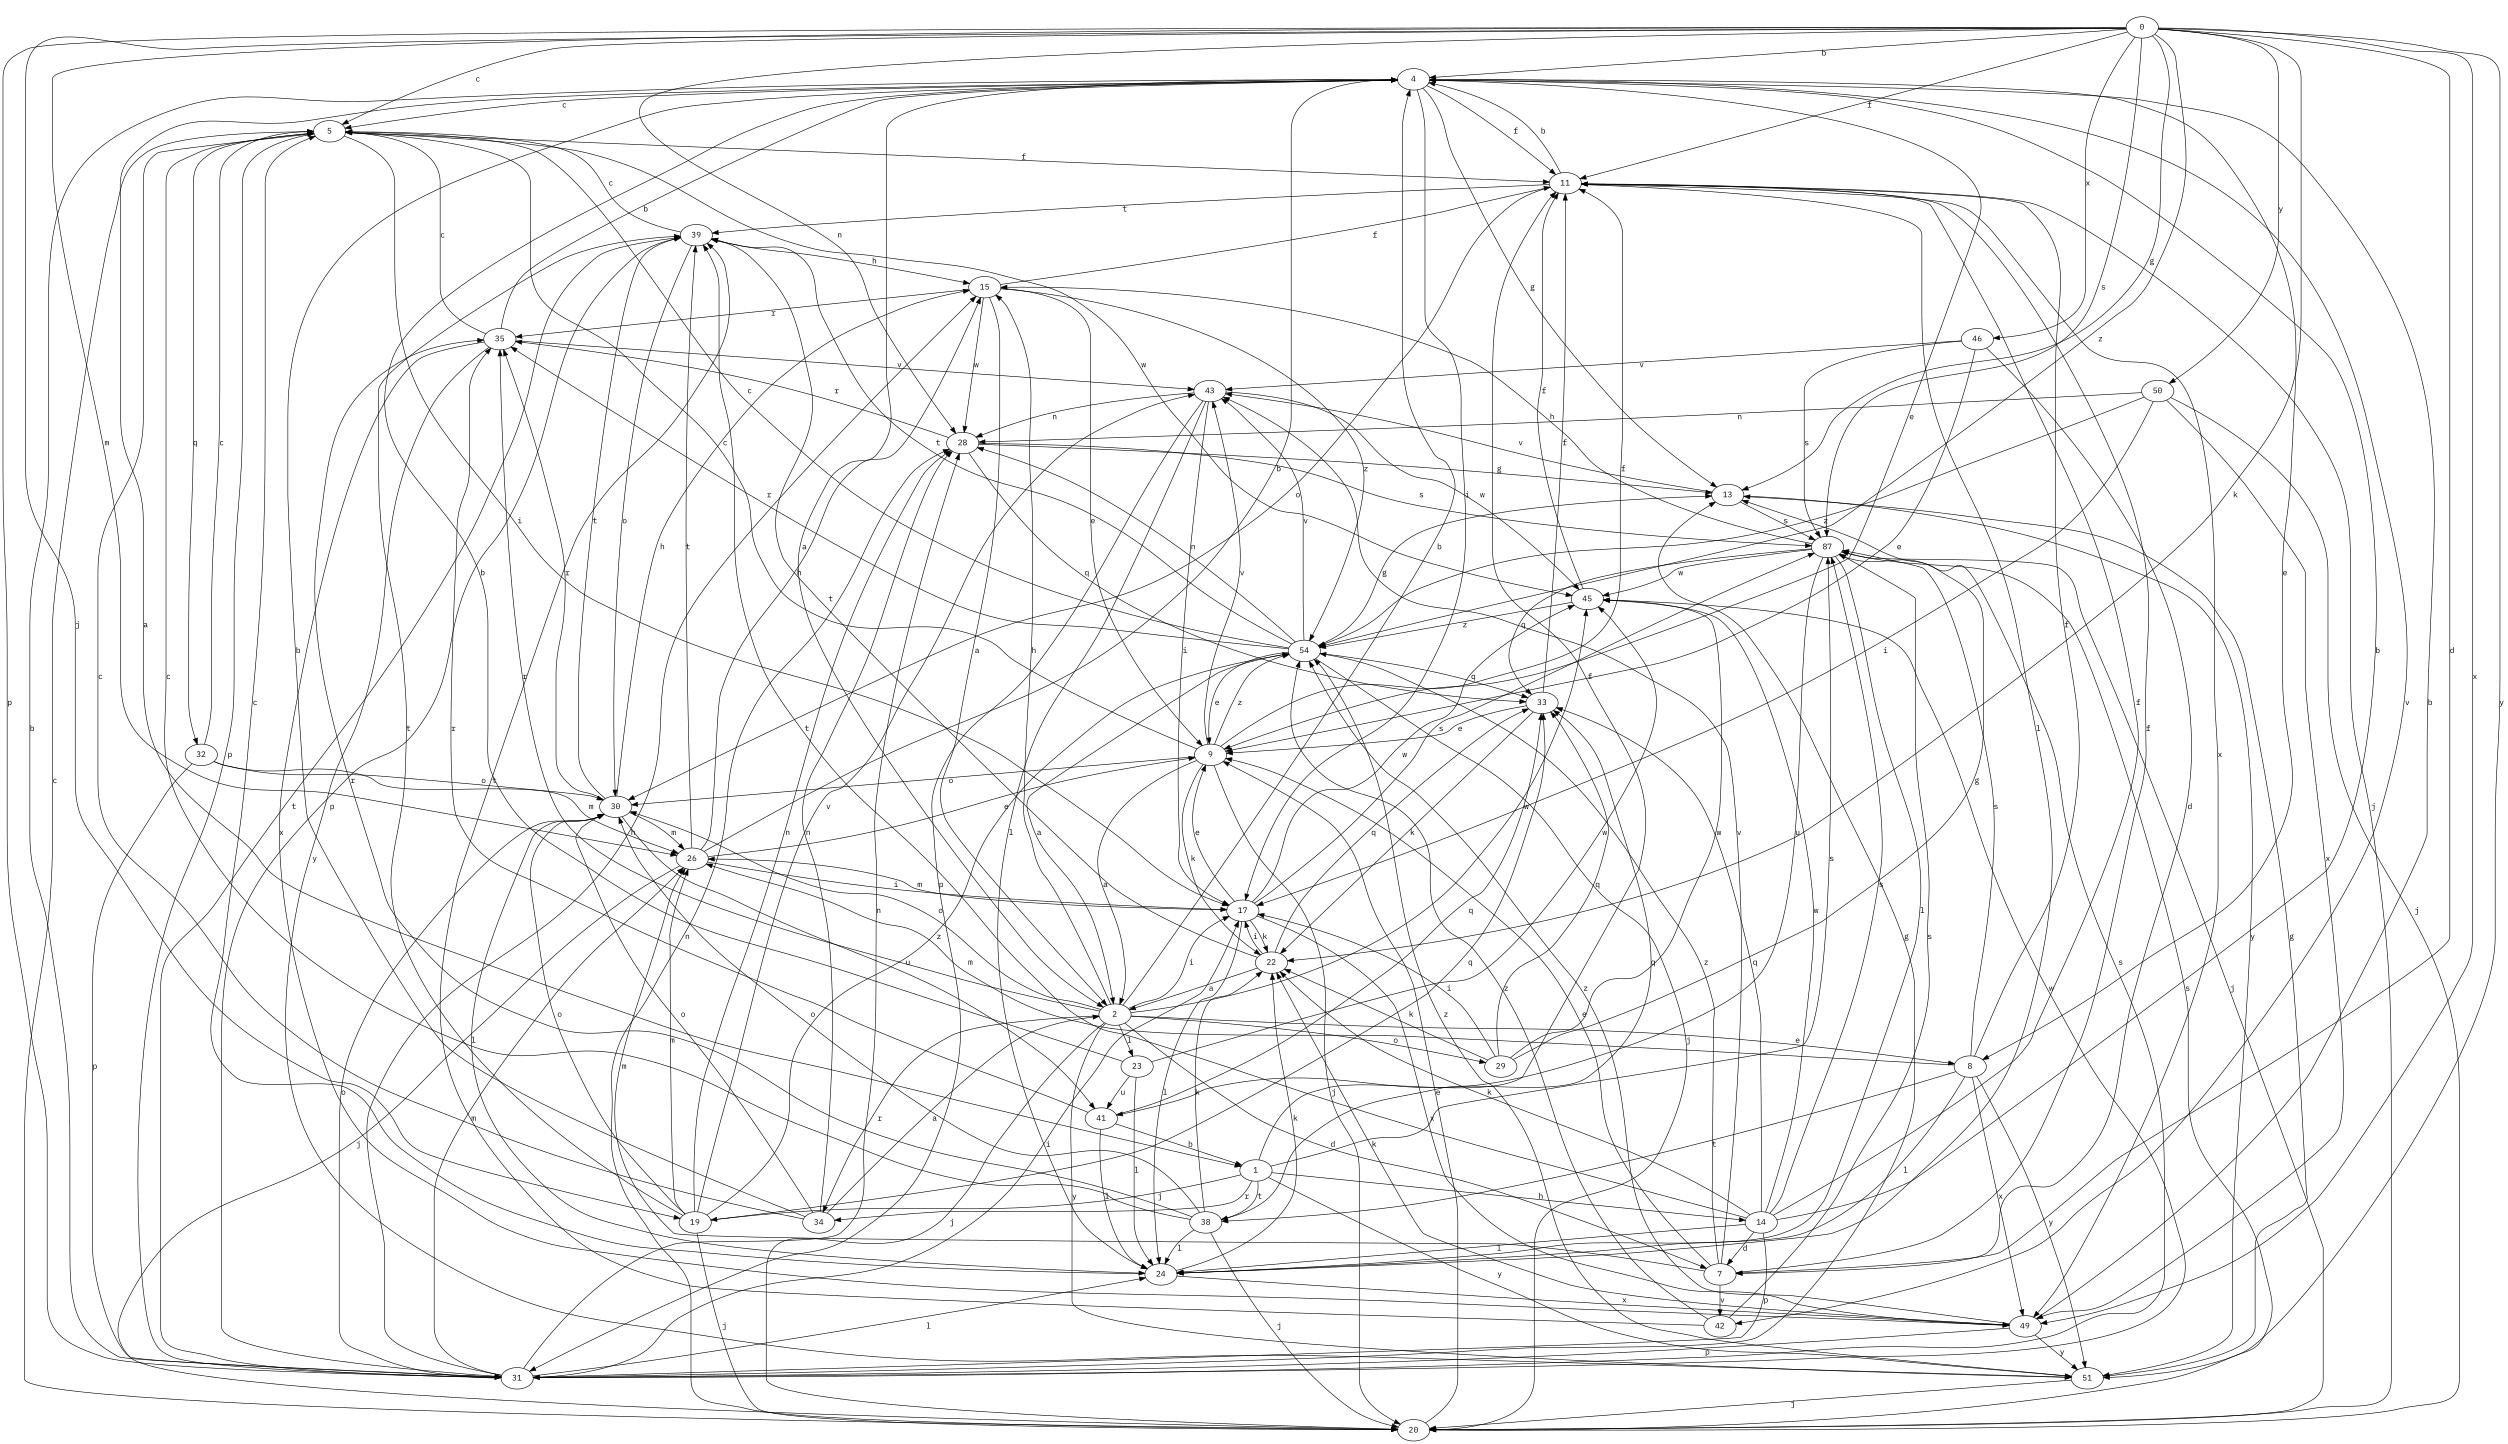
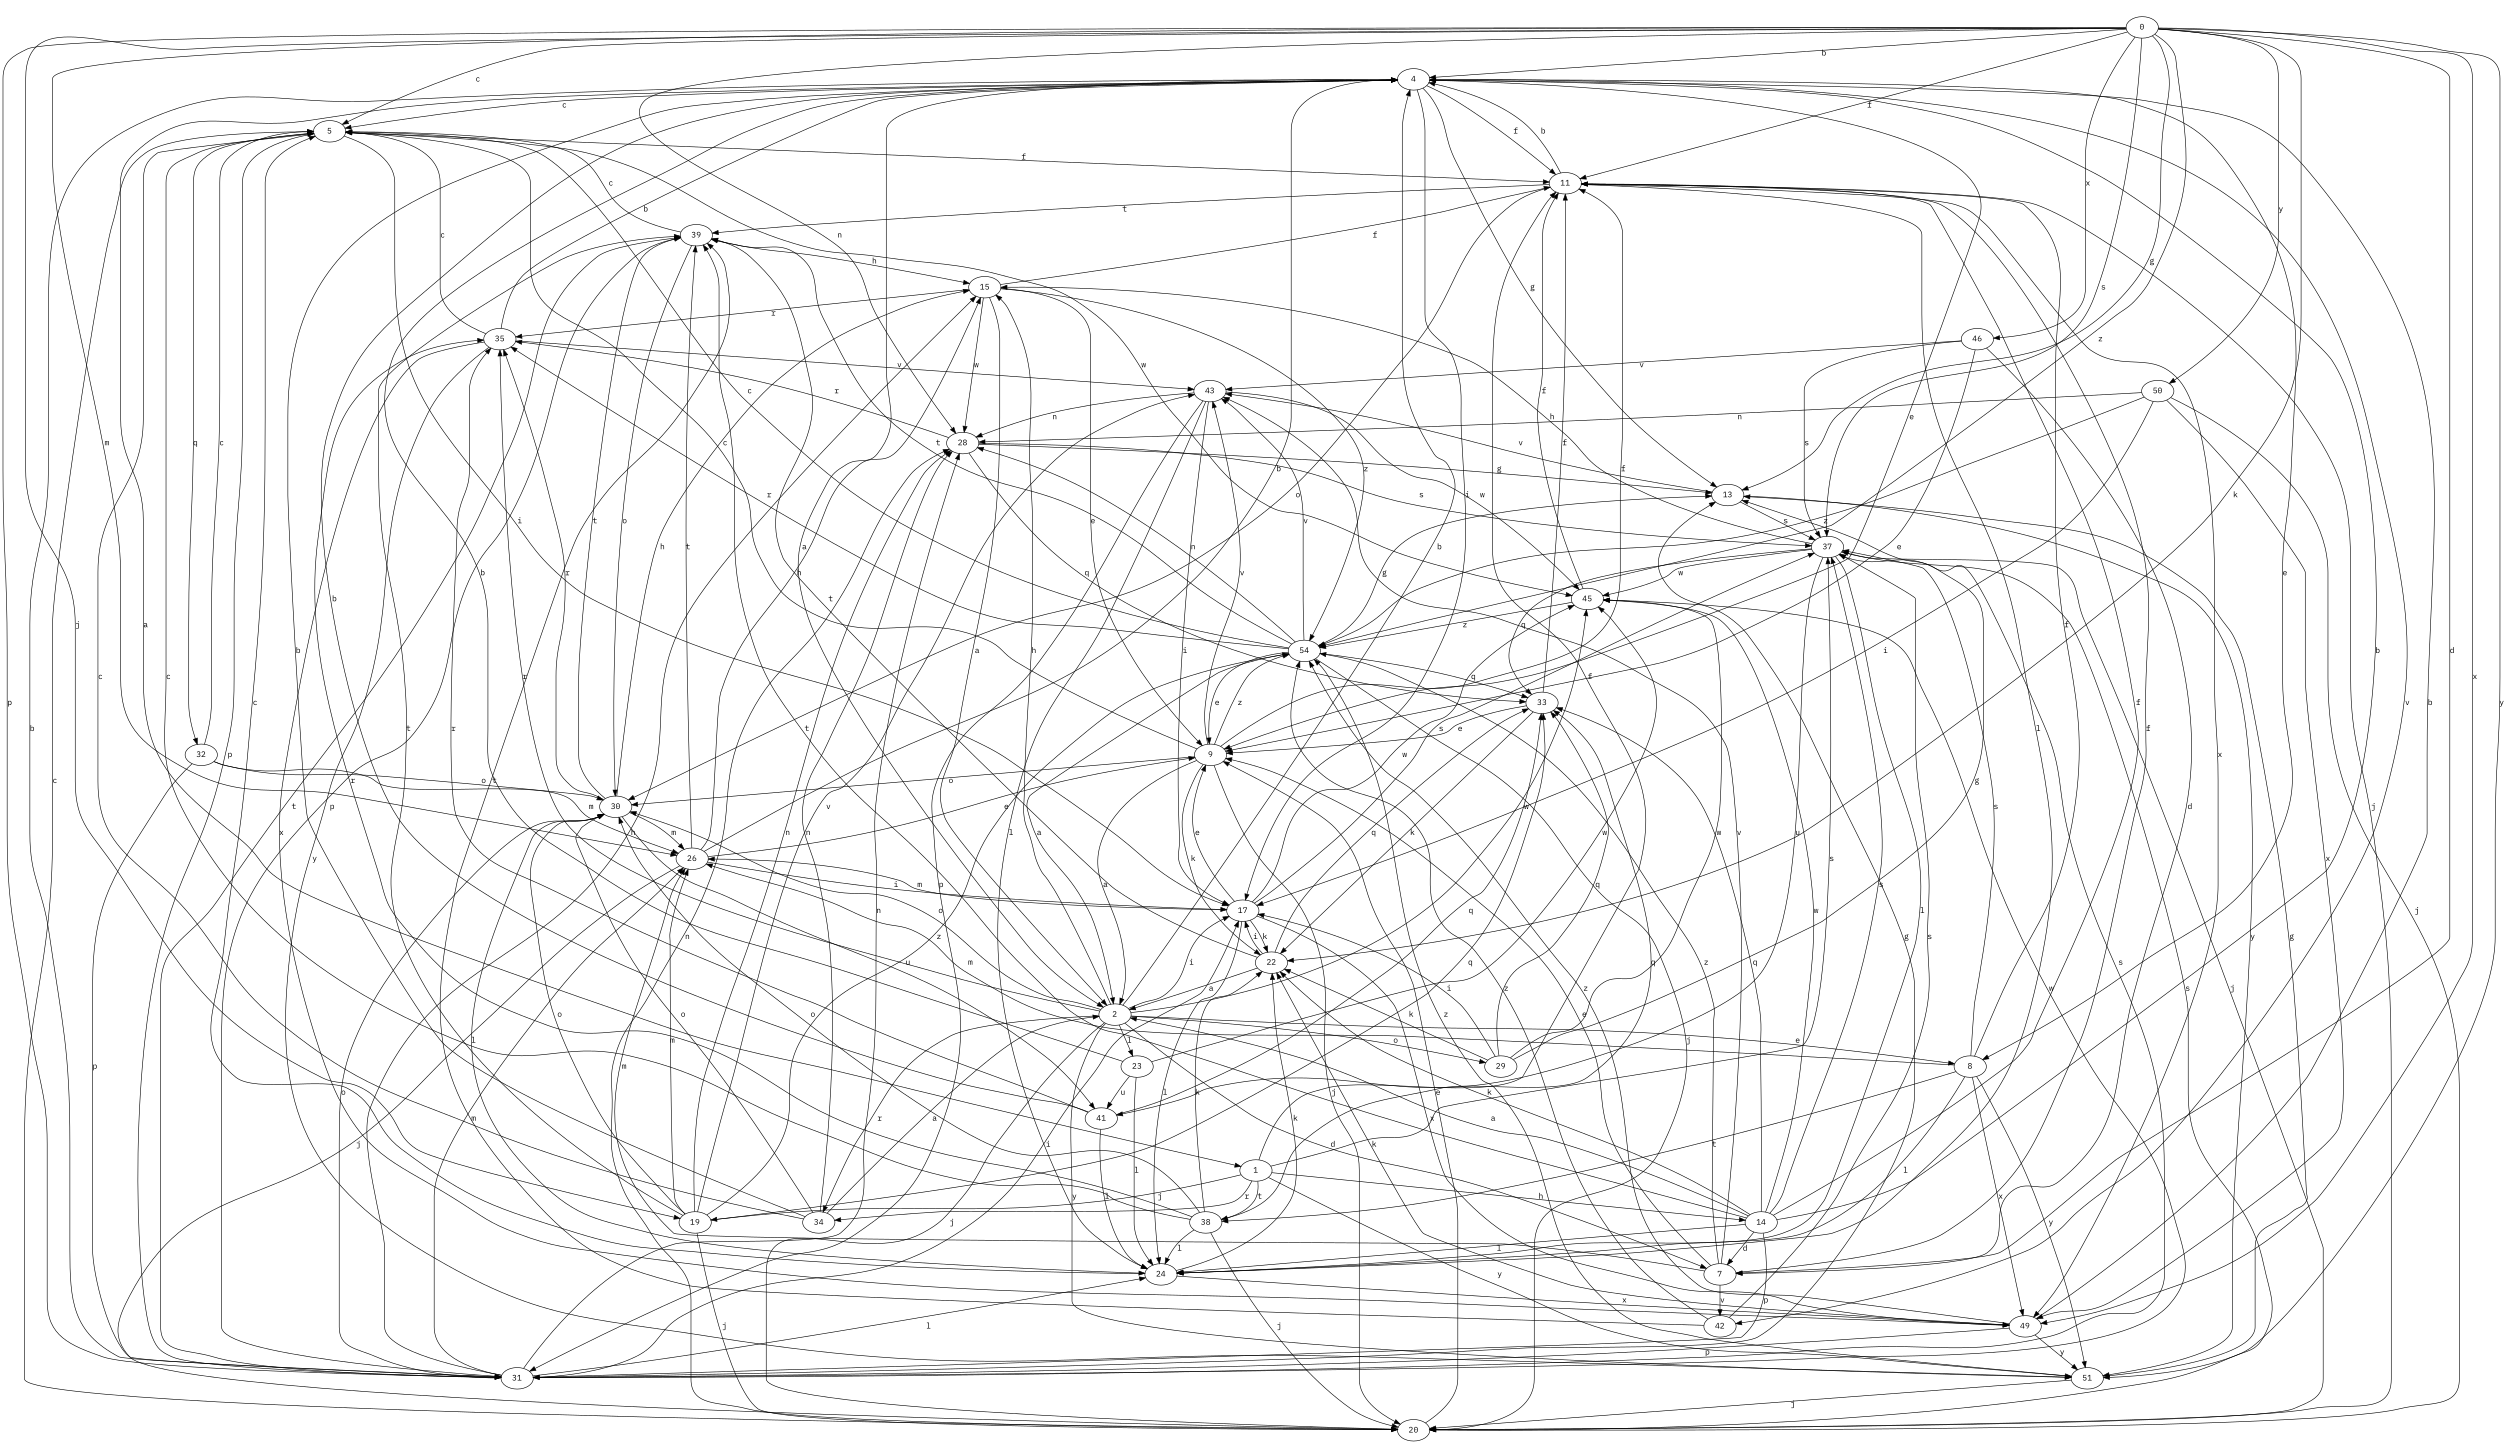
(1828, 547) -> (1828, 547)
none -> (1443, 1114)
(1176, 1144) -> (334, 414)
